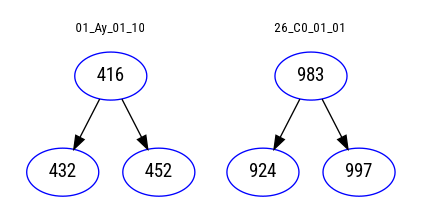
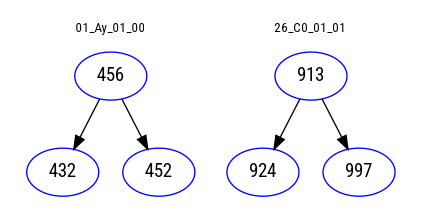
(111, 29) -> (111, 29)
(111, 76) -> (111, 76)
(311, 76) -> (311, 76)
